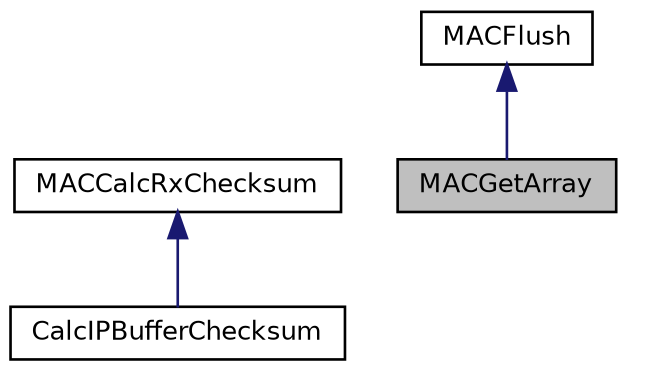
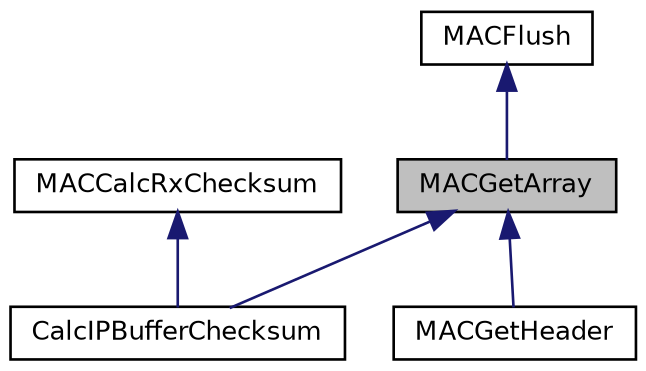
none -> (330, 265)
none -> (515, 333)
